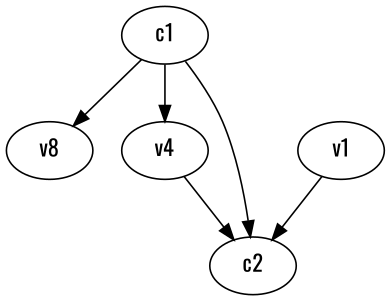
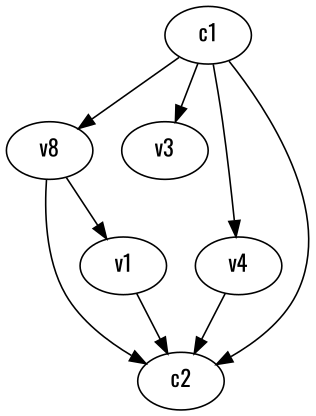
none -> (165, 151)
none -> (82, 201)
none -> (60, 282)
